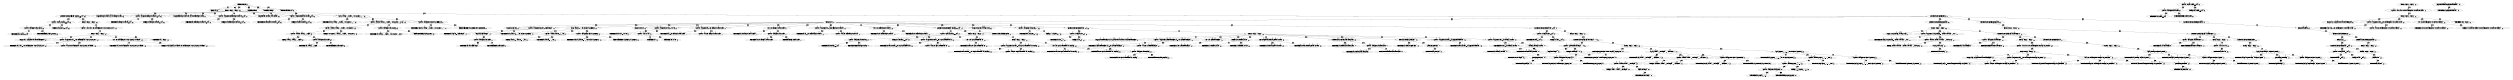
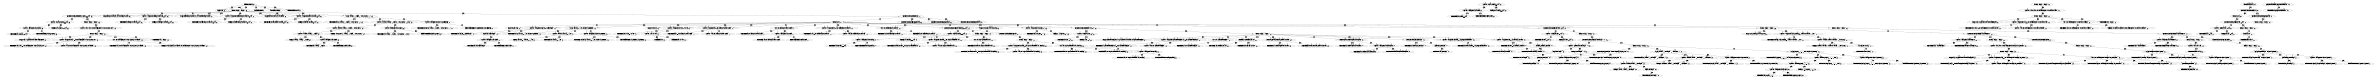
(2251, 25) -> none
